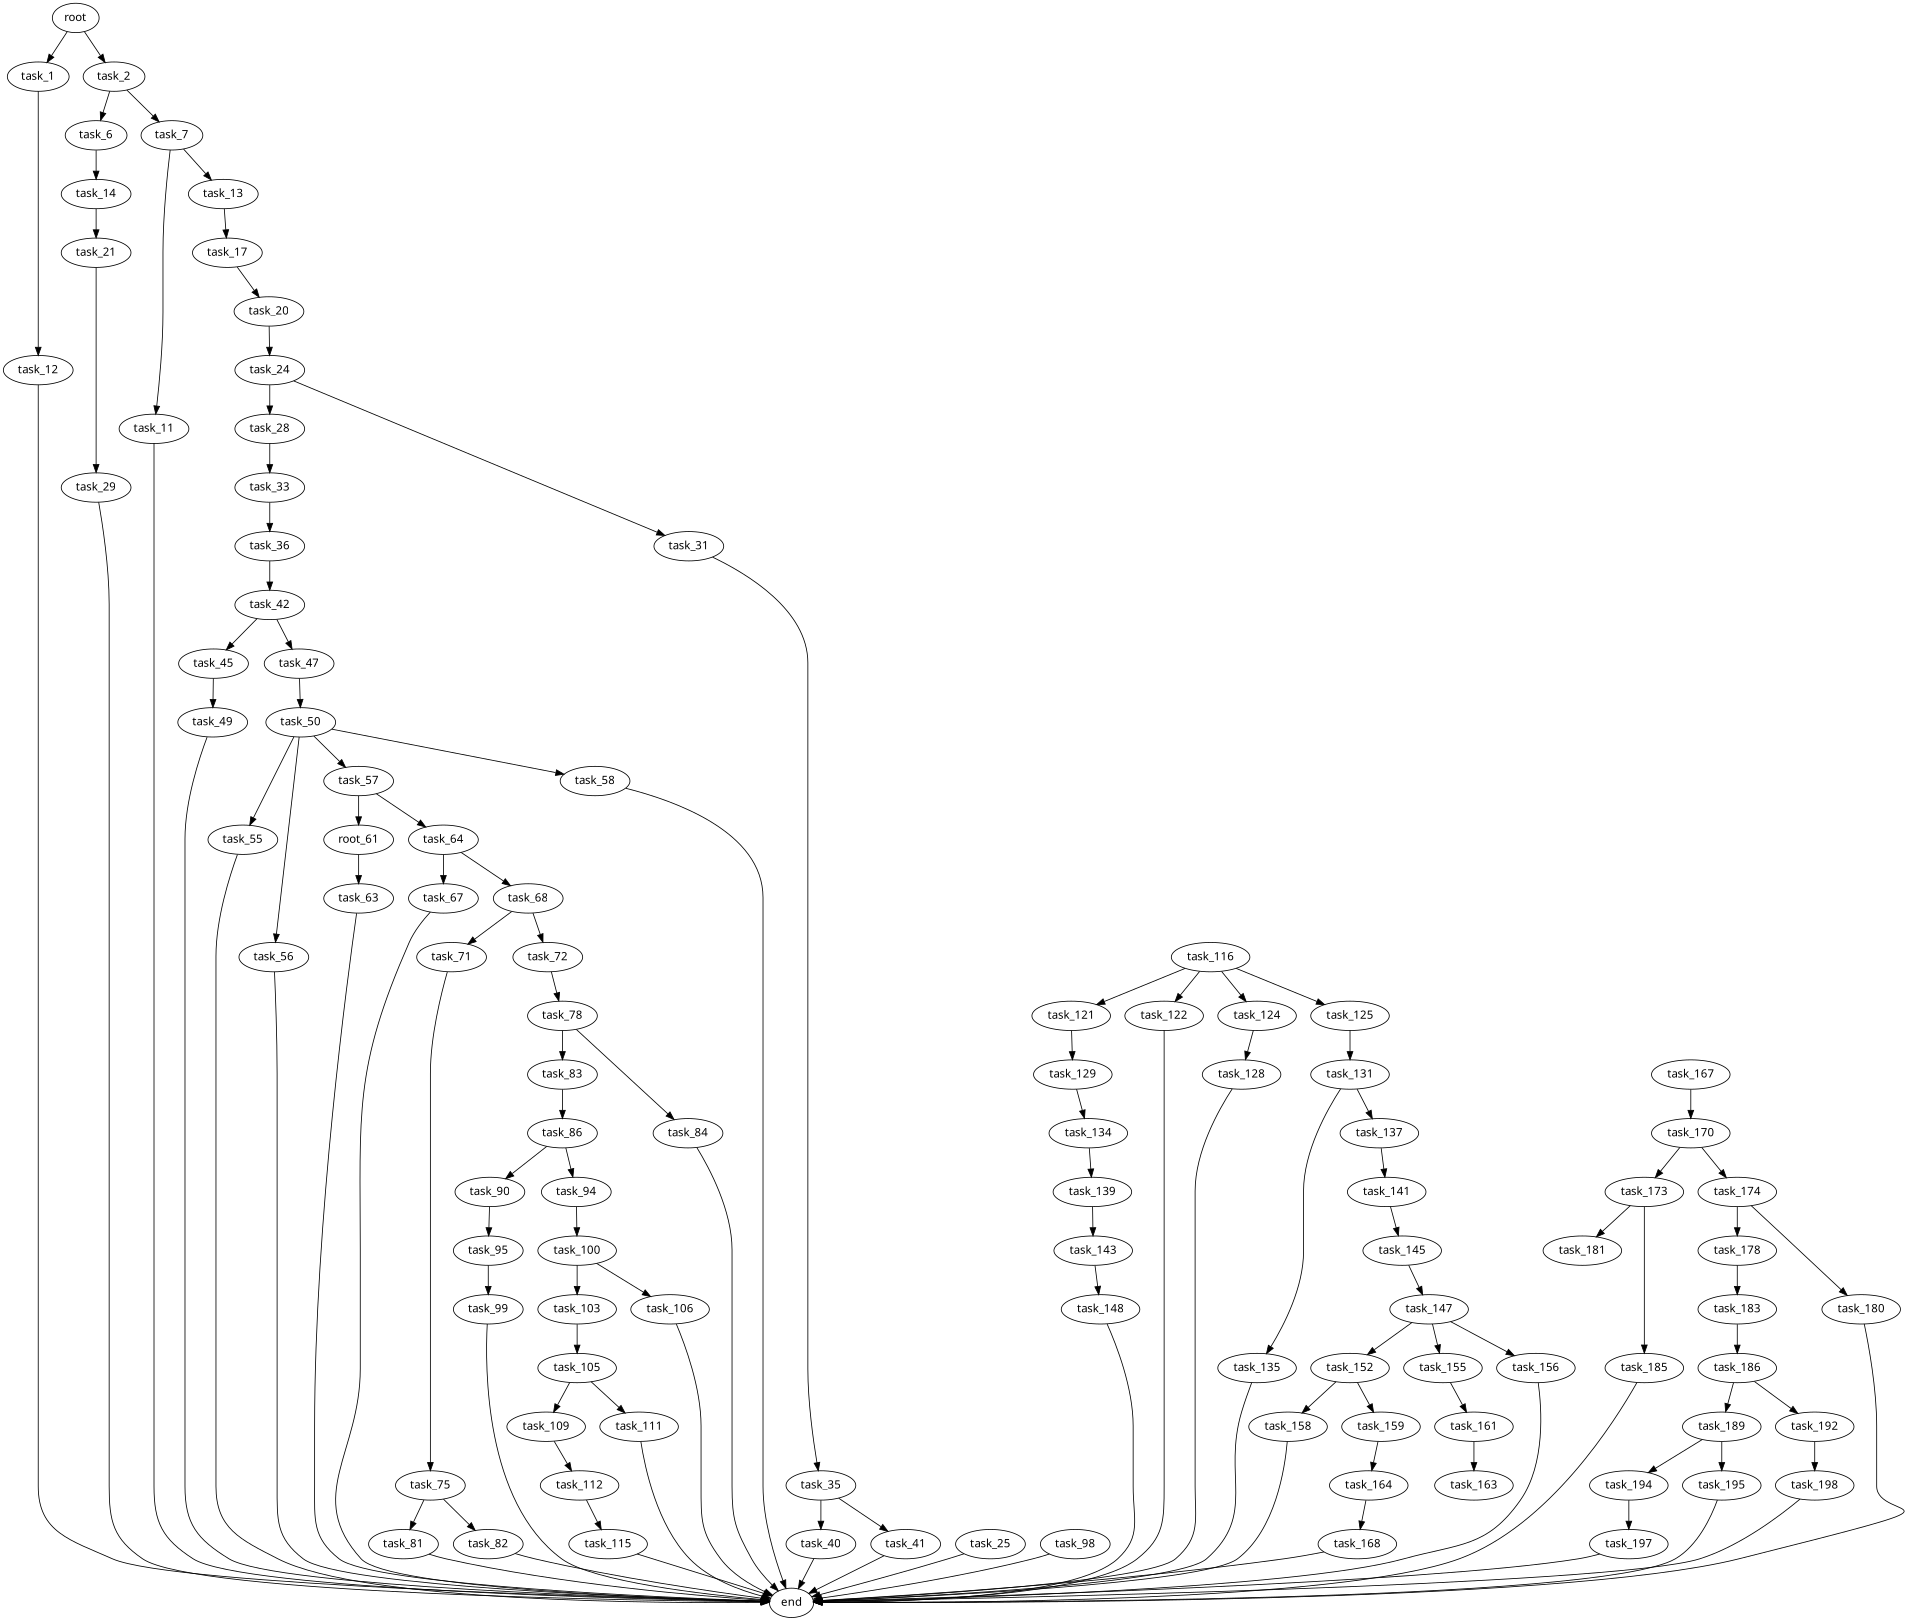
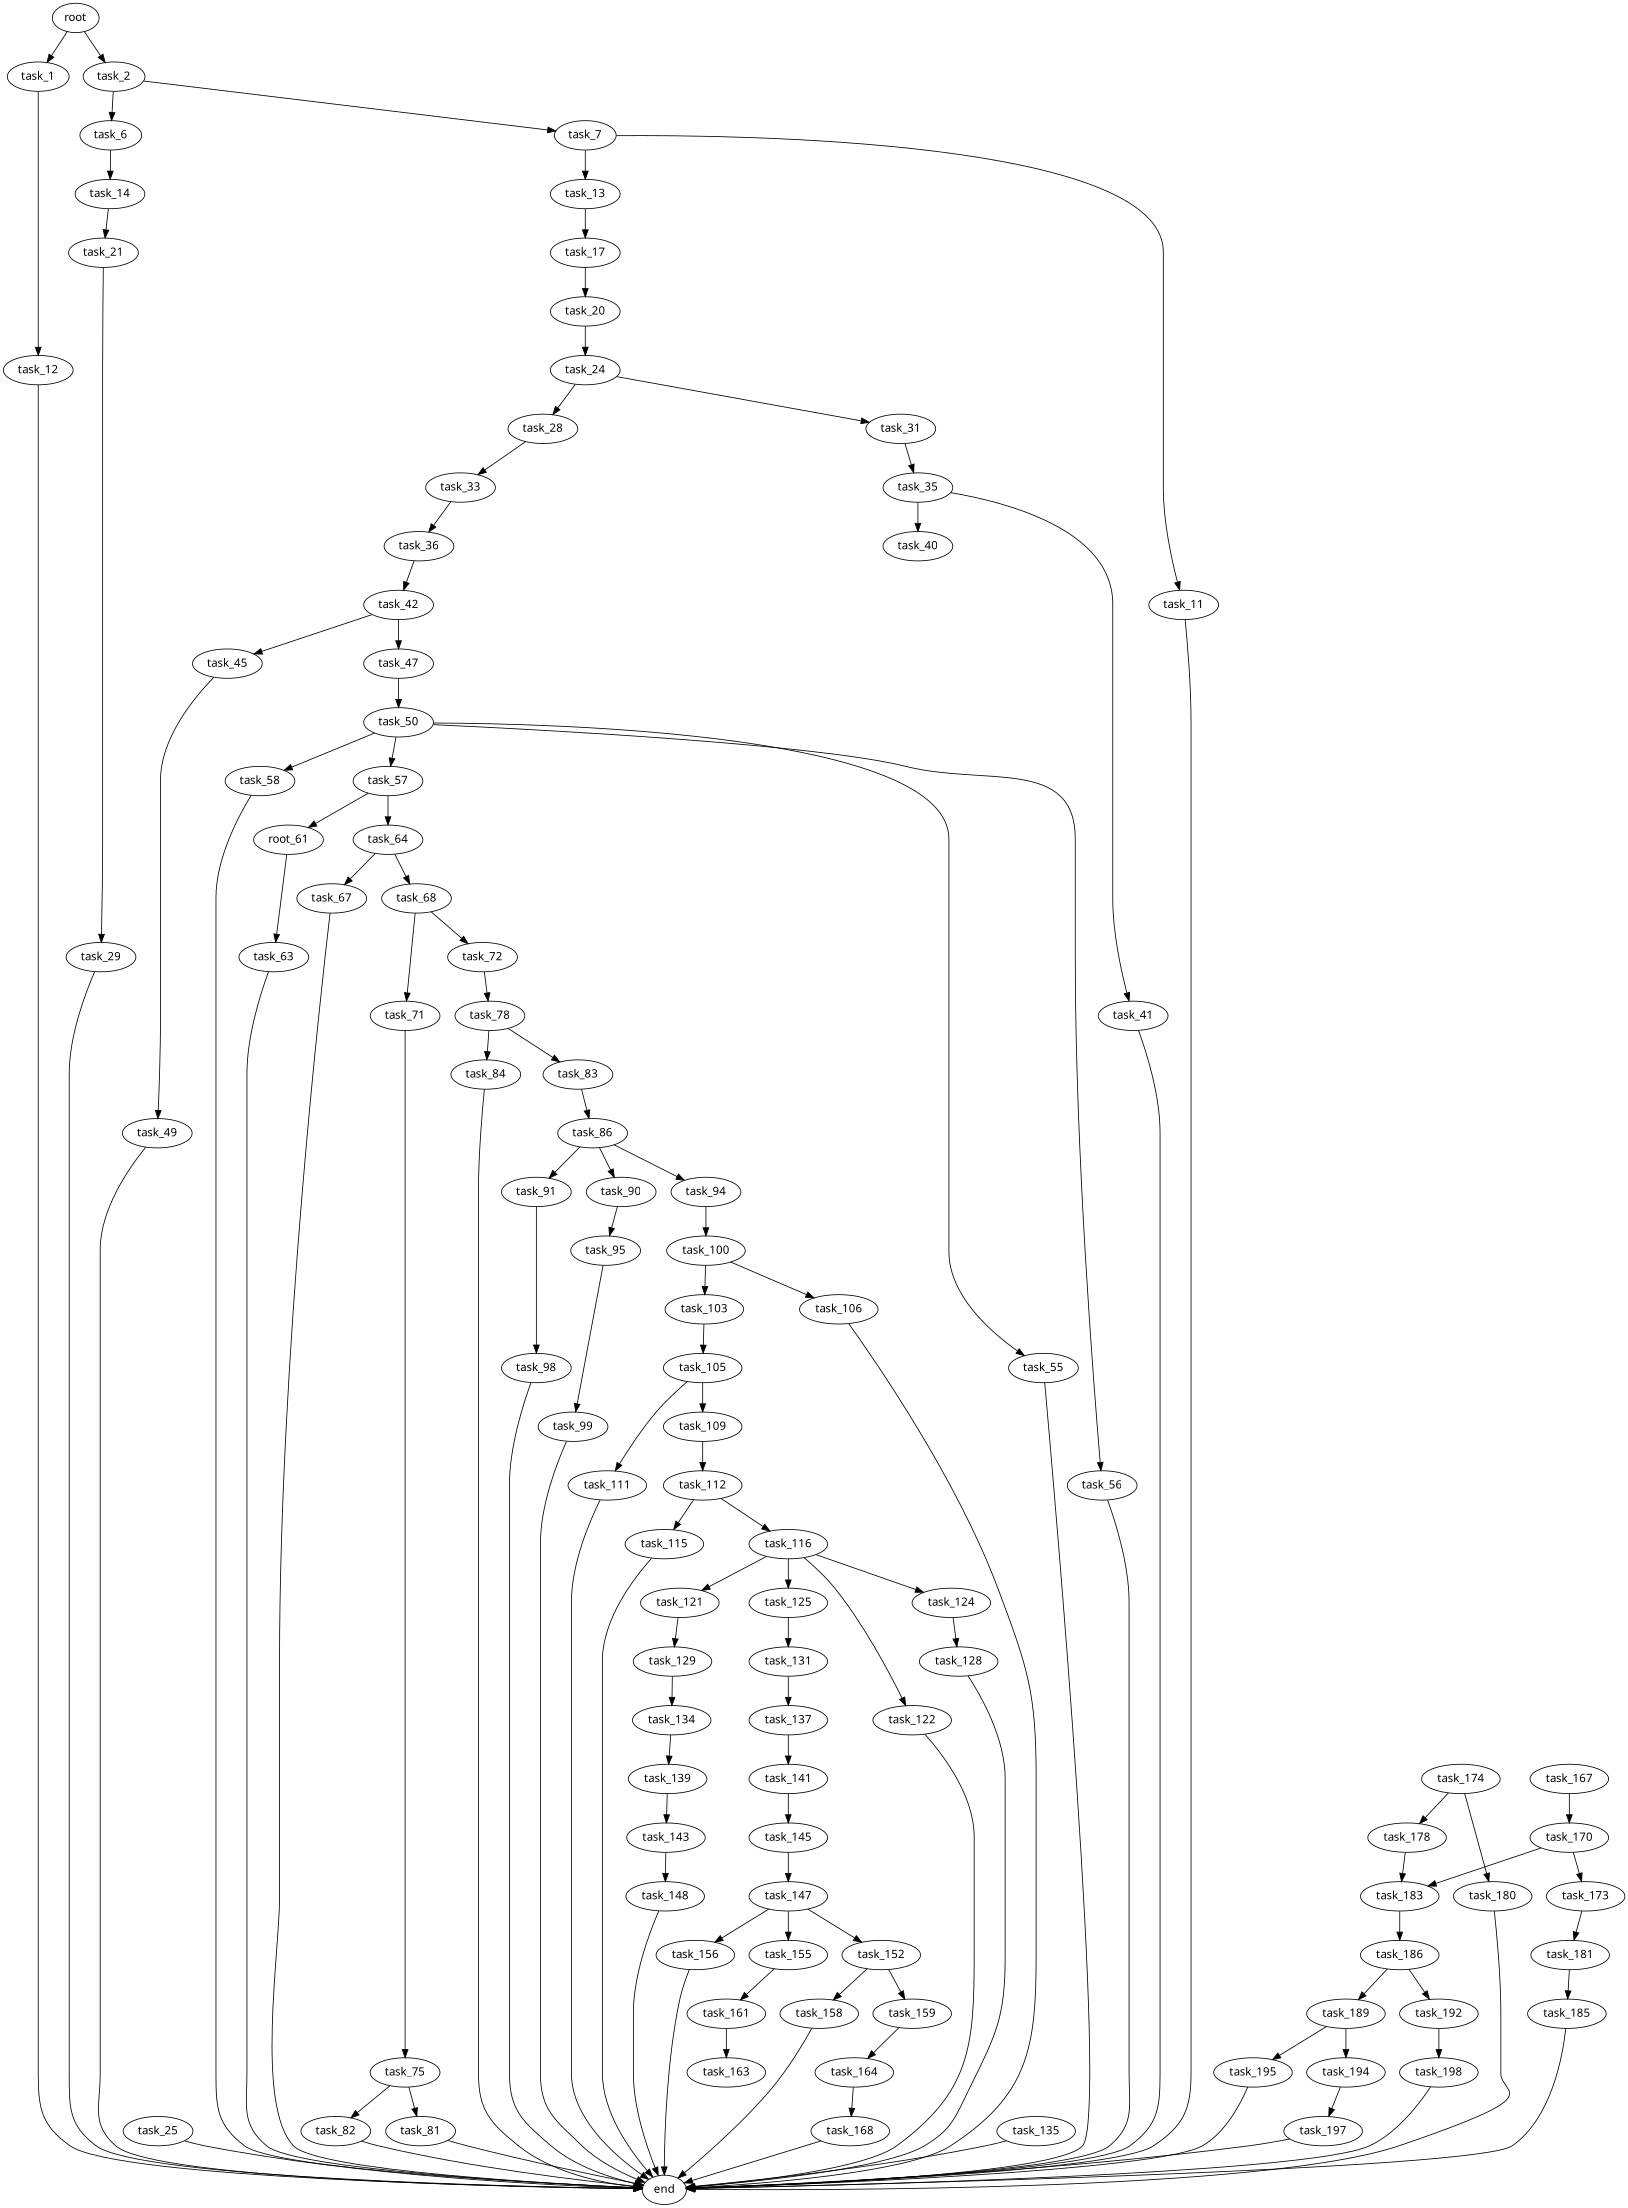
(1711, 1159) -> (1491, 1865)
none -> (536, 1192)
(1304, 1217) -> none
(1644, 1276) -> (1569, 1980)
none -> (742, 1512)
(808, 1570) -> none
